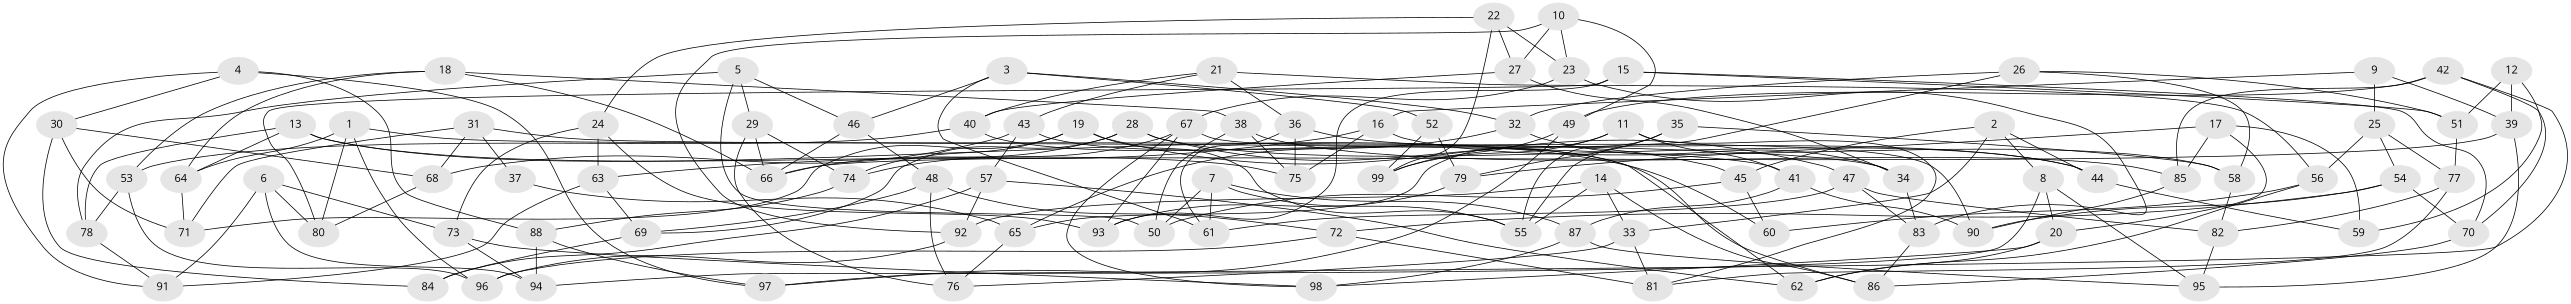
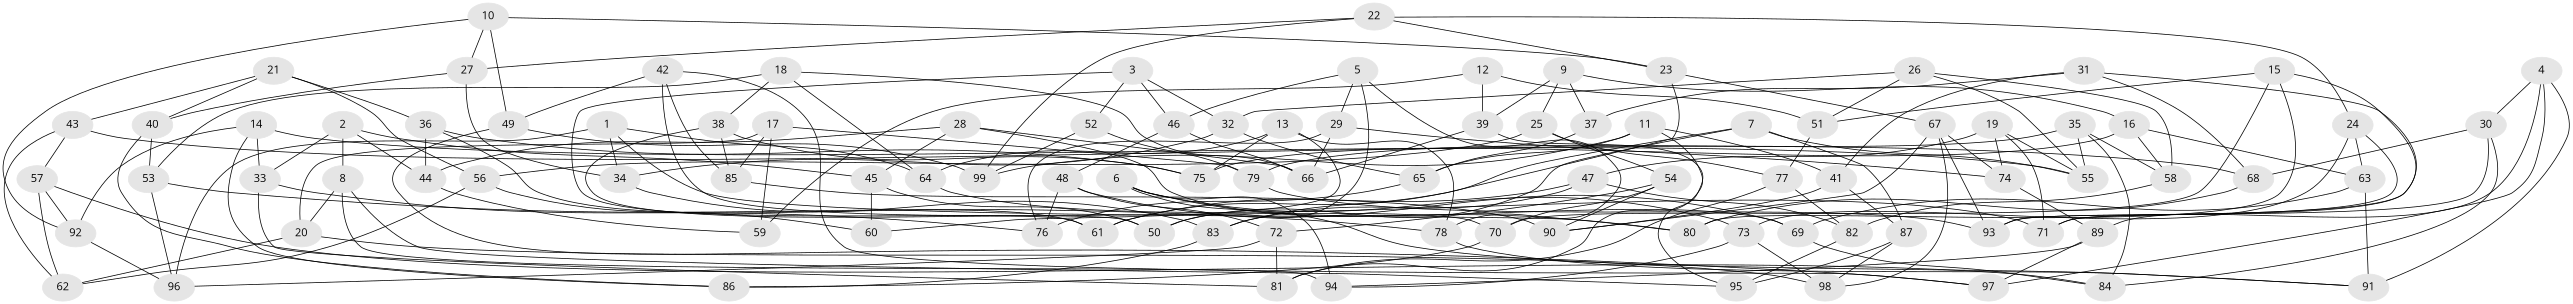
none -> (1577, 98)
none -> (2128, 200)
(536, 233) -> (2098, 233)
